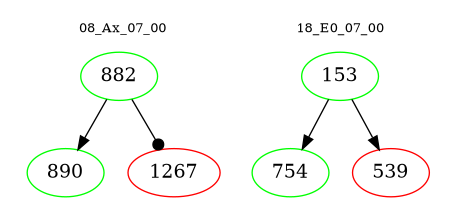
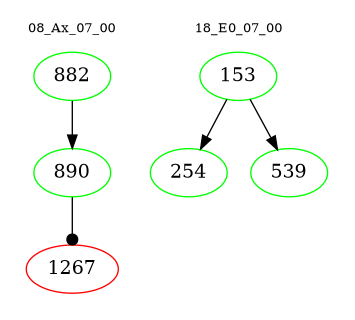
(144, 120) -> (72, 216)
(291, 173) -> (189, 173)
(391, 173) -> (289, 173)
